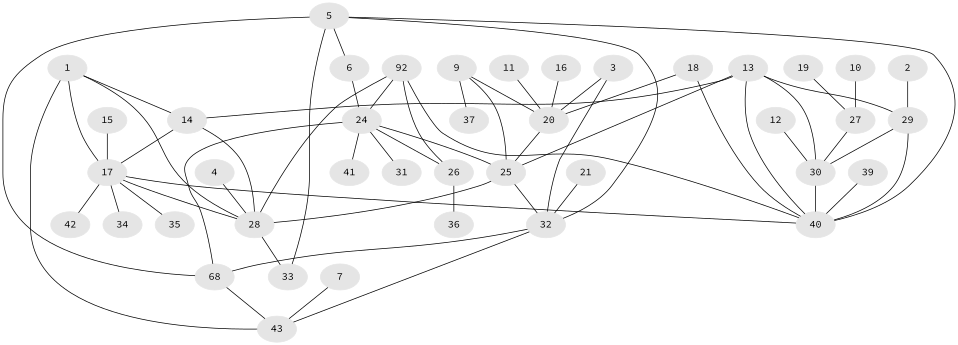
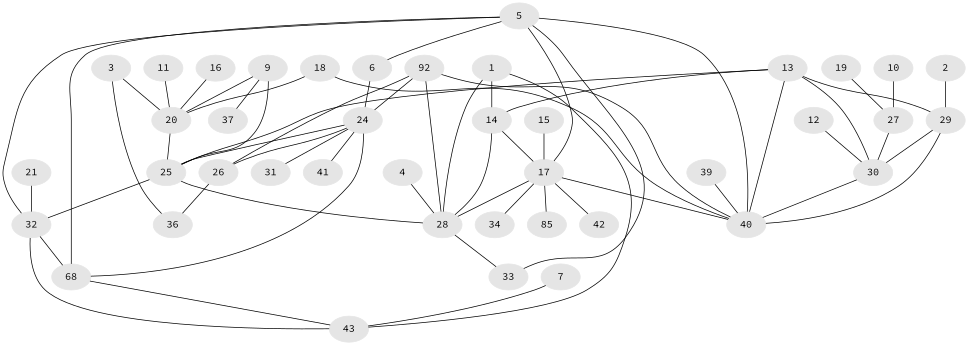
(77, 123) -> (558, 75)
(573, 137) -> (127, 152)
(175, 225) -> (547, 225)
